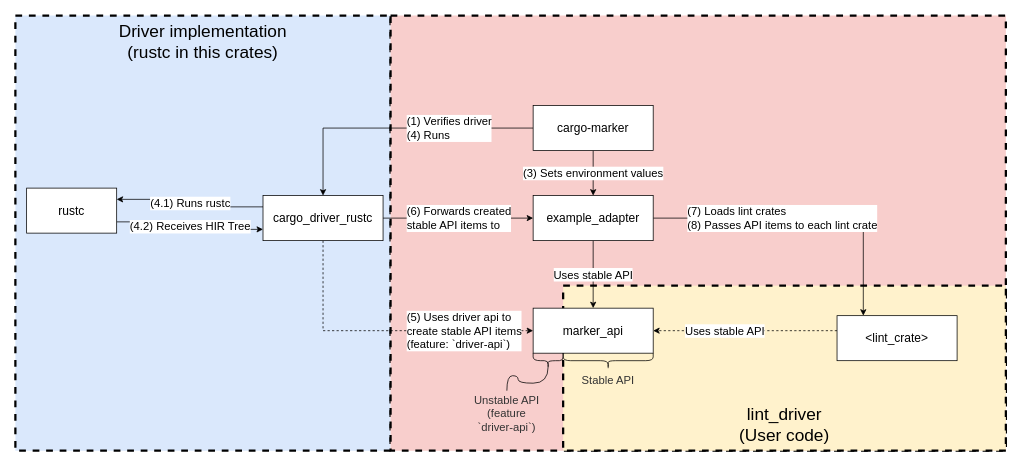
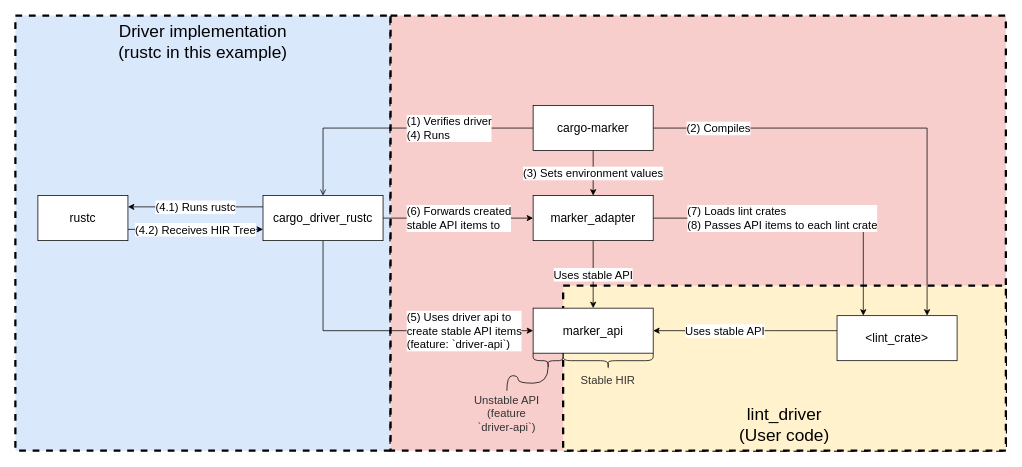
(203, 42) -> (203, 42)
none -> (718, 128)
(323, 189) -> (323, 190)
(72, 210) -> (83, 218)
(593, 218) -> (593, 218)
(323, 326) -> (323, 326)
(799, 330) -> (799, 330)
(608, 379) -> (608, 379)
